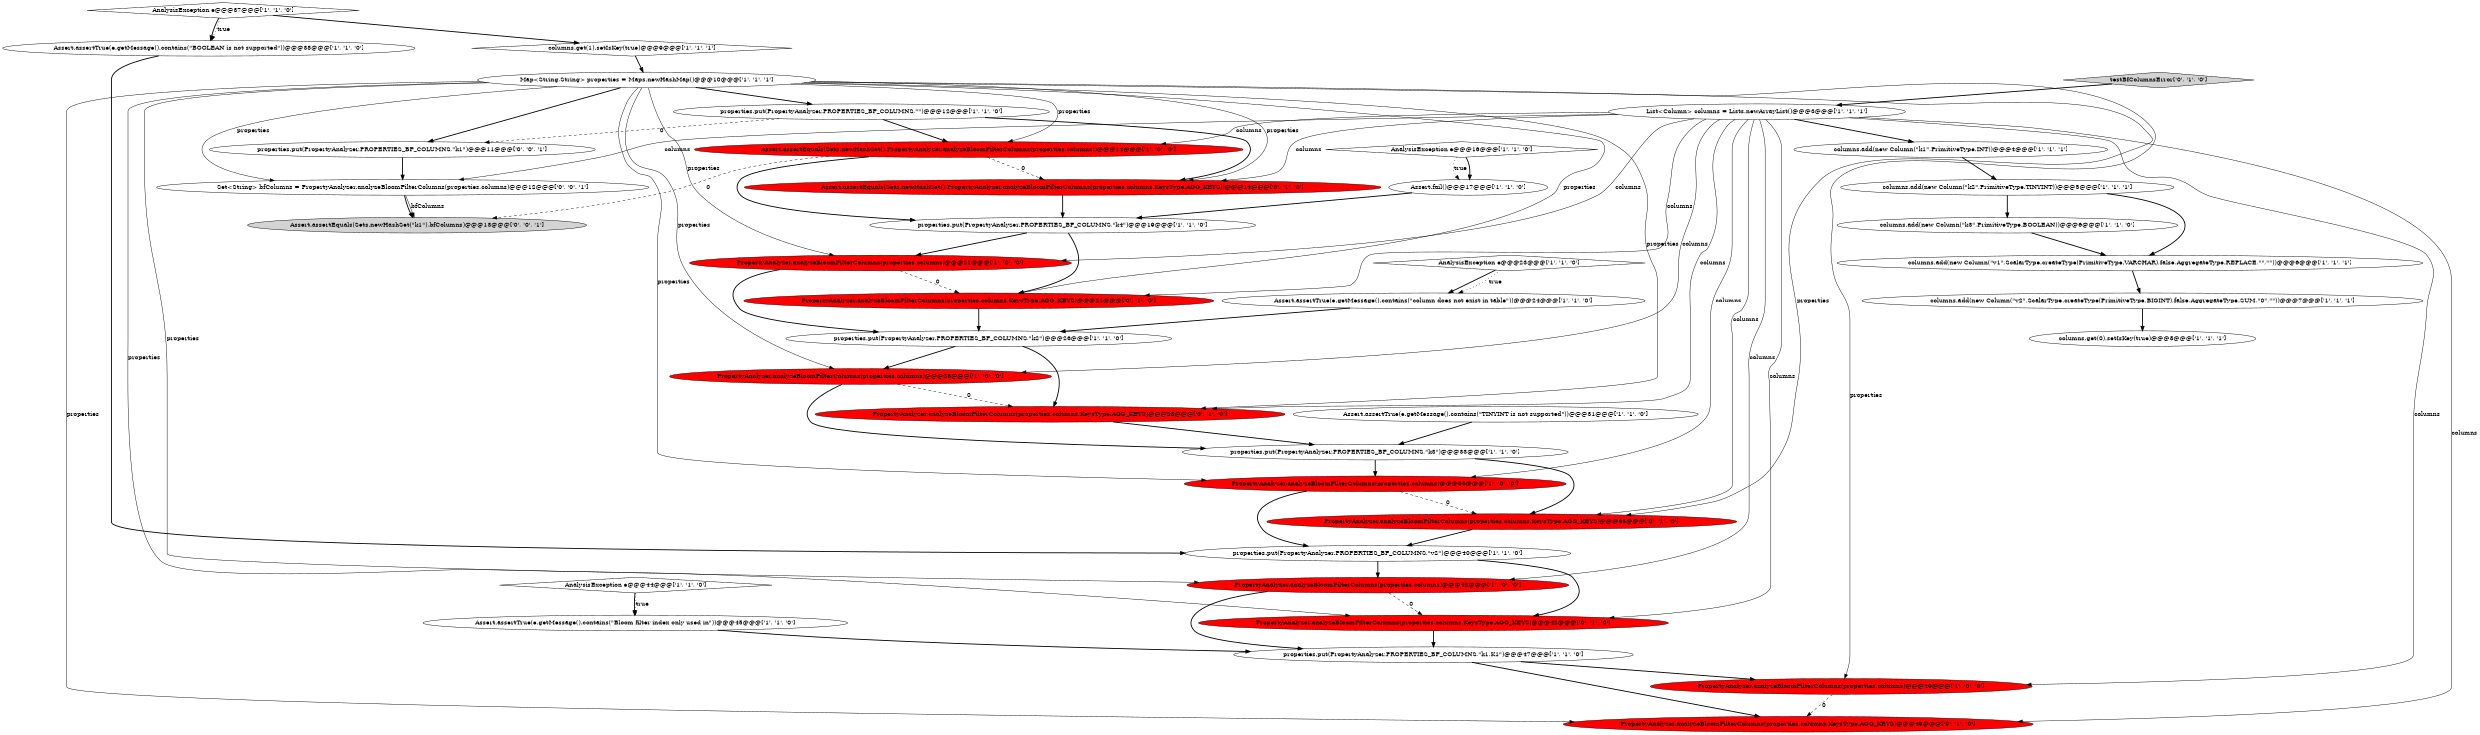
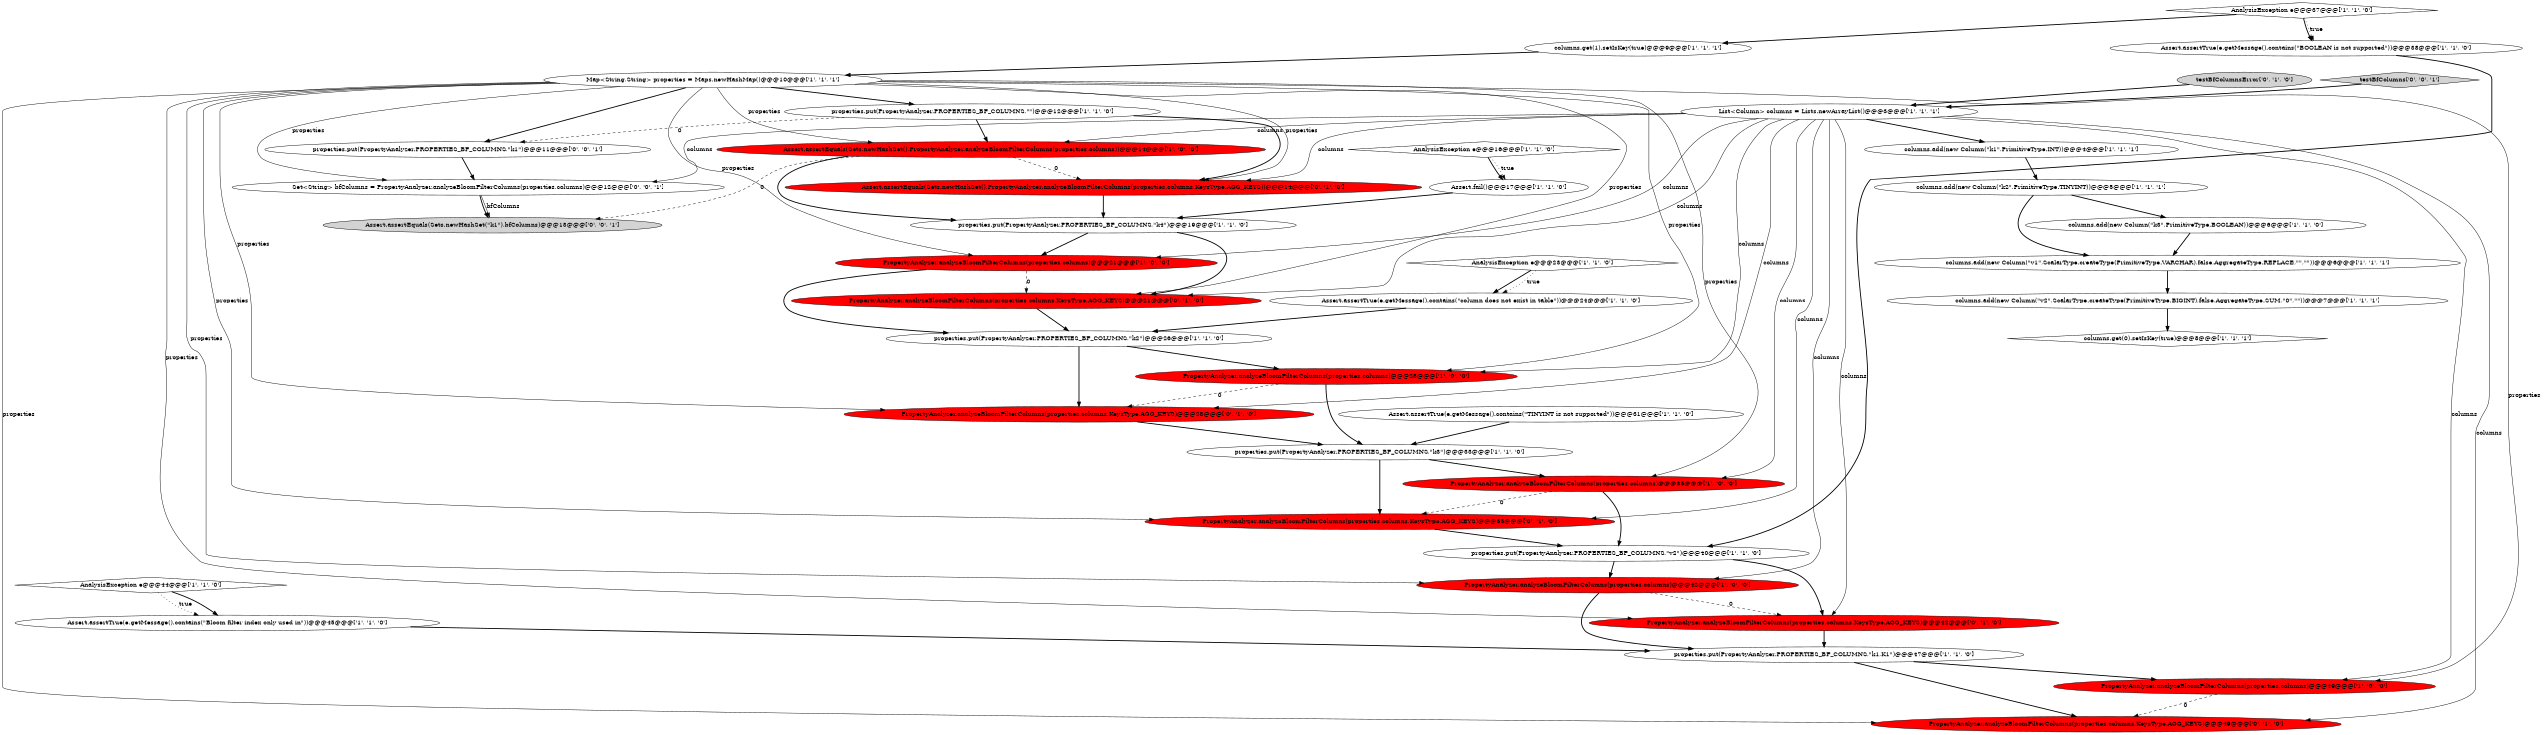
(632, 48) -> (1638, 48)
(2159, 80) -> (2244, 80)
none -> (2400, 80)
(2143, 339) -> (2168, 339)
